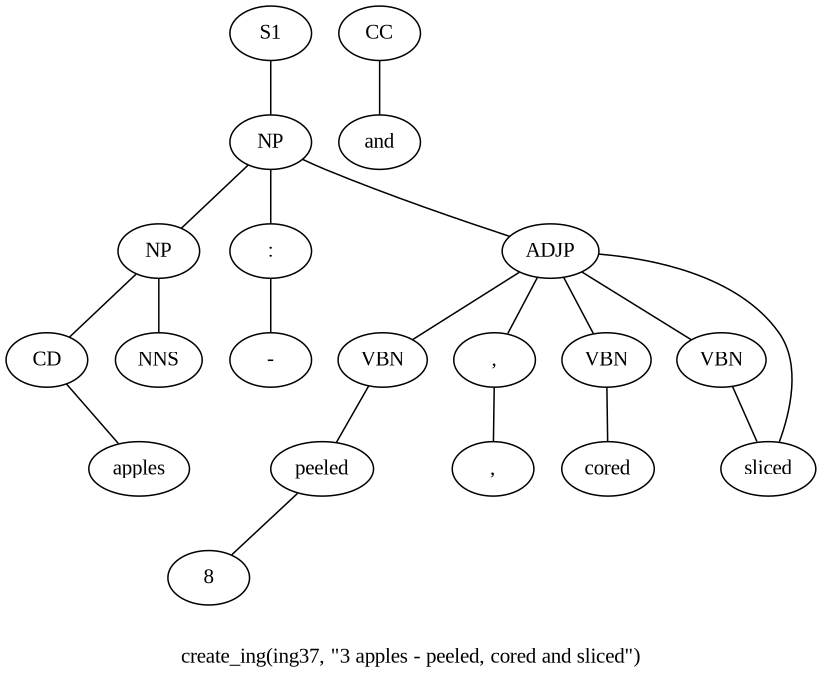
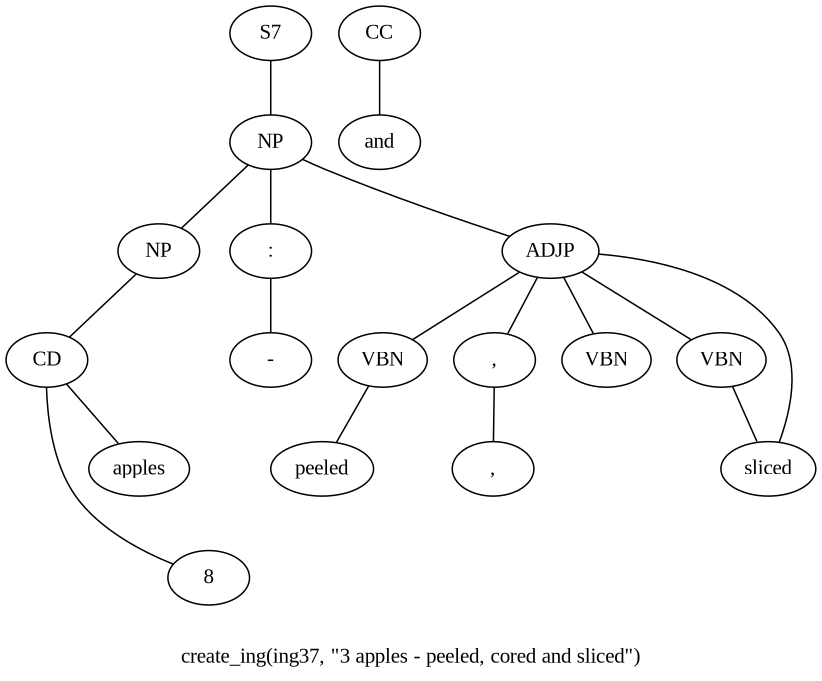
(271, 33) -> (271, 33)
(159, 360) -> none
(608, 469) -> none
(265, 524) -> (78, 498)
